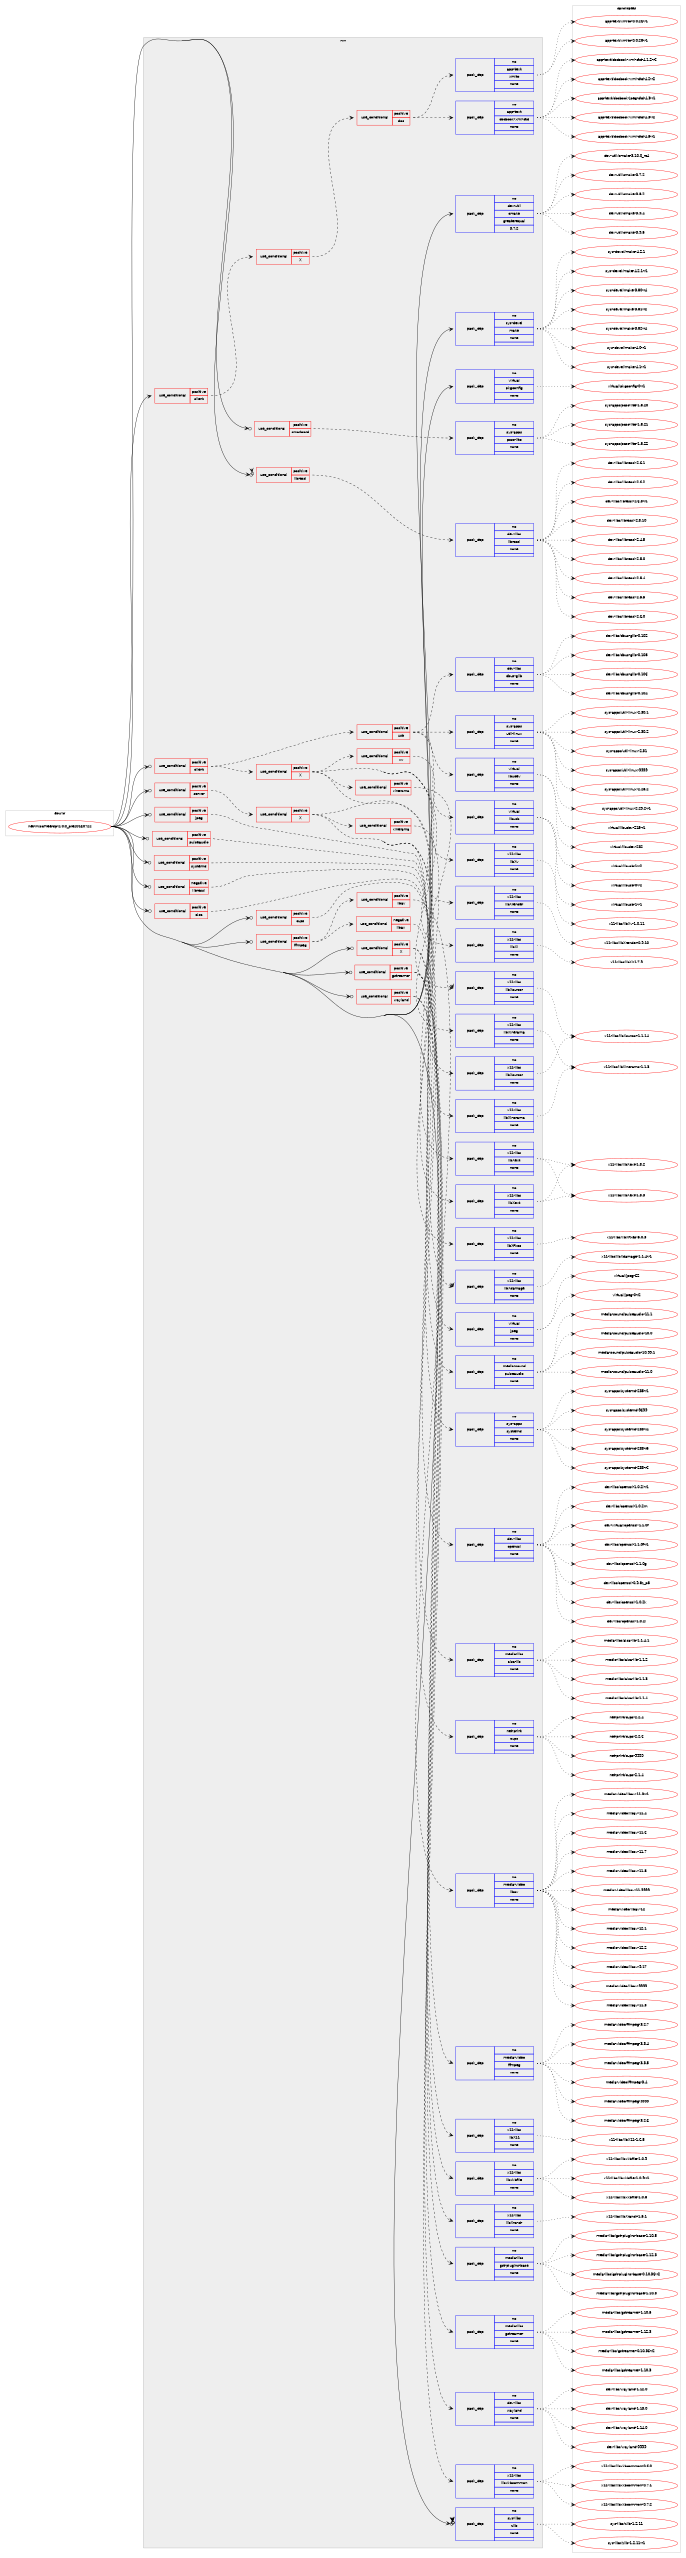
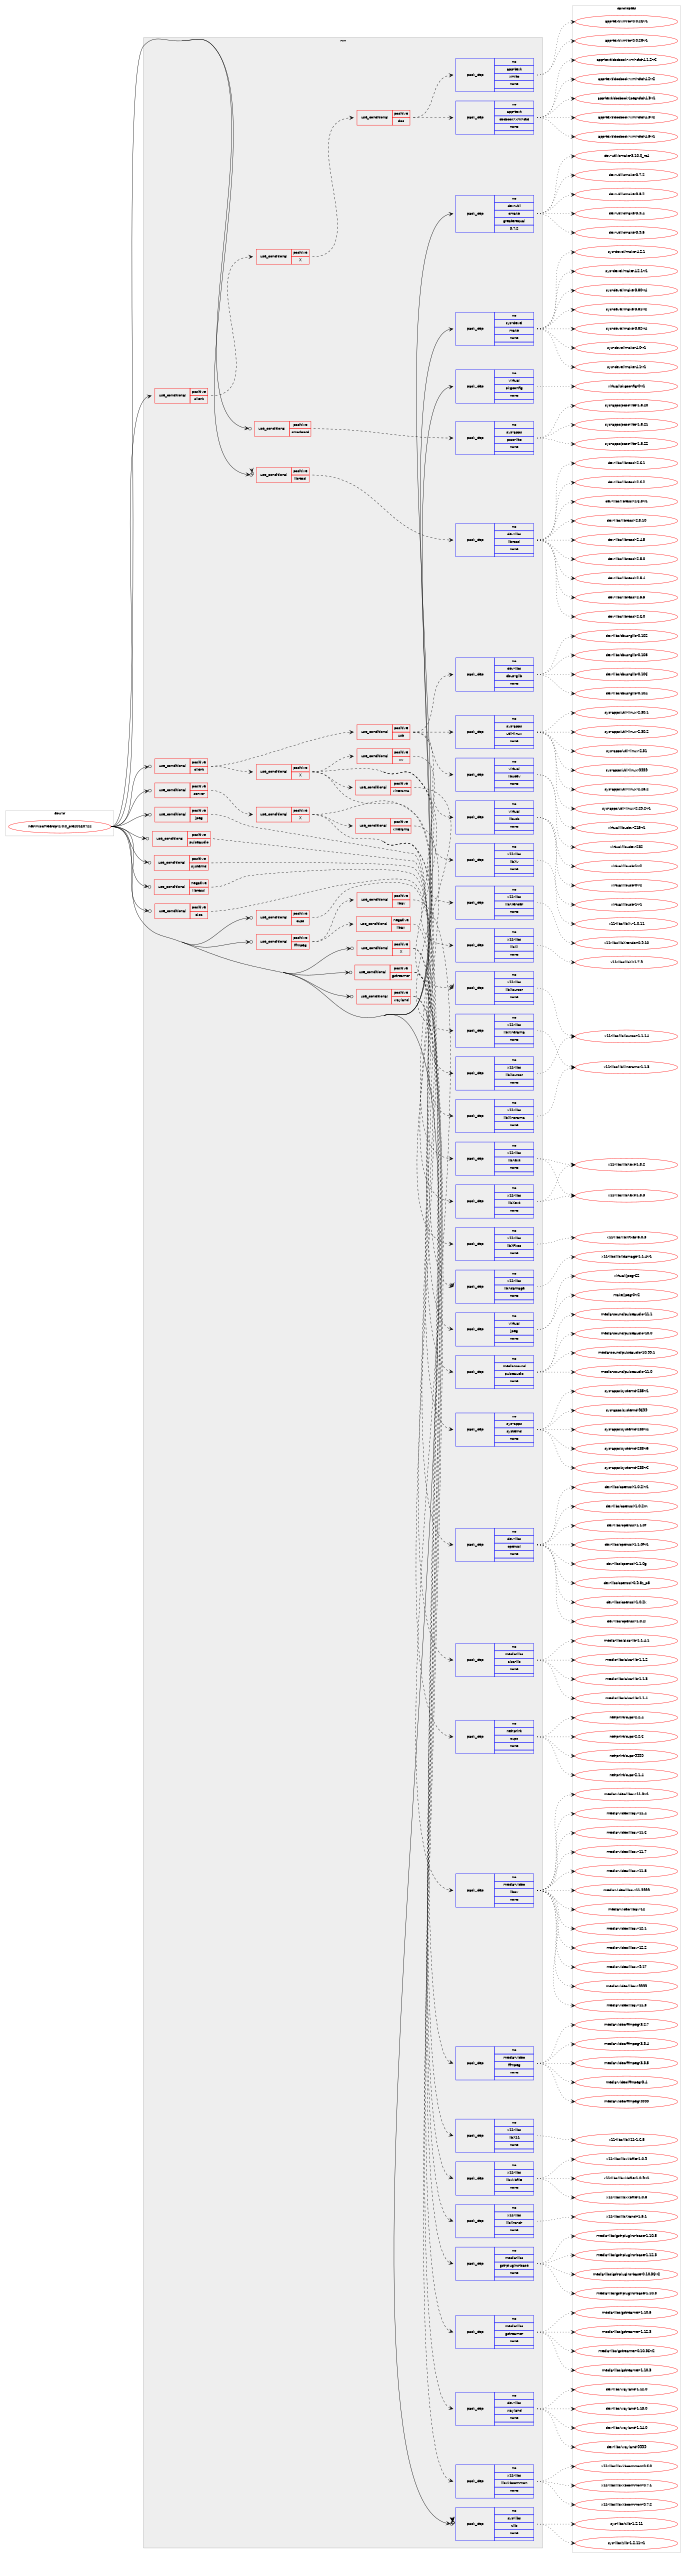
(626, 1295) -> (626, 1295)
(626, 1526) -> (626, 1526)
(626, 2121) -> none
